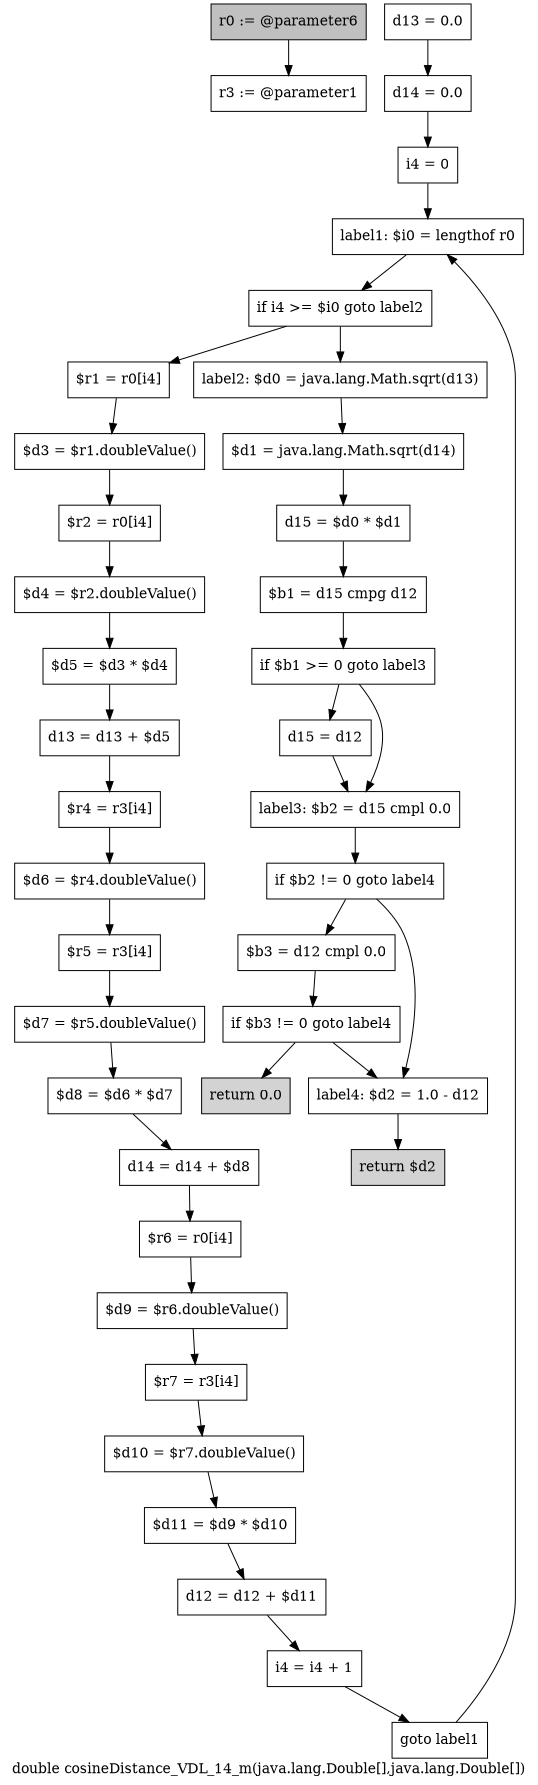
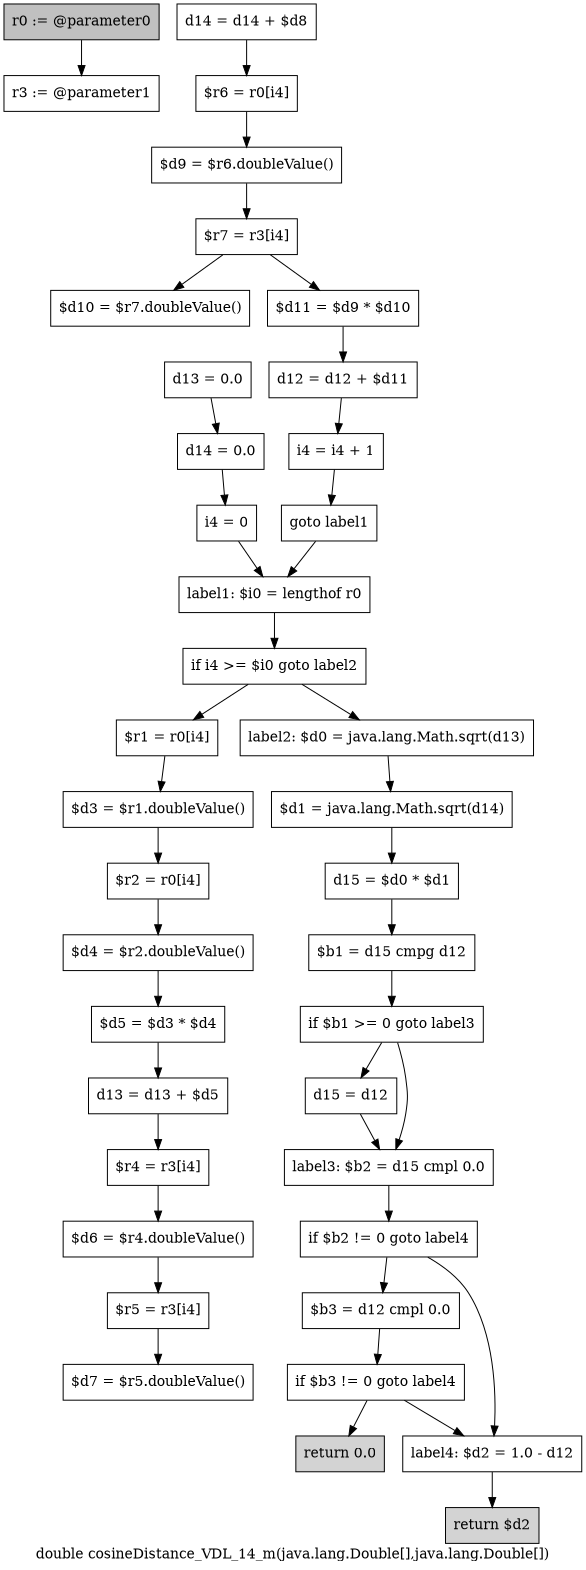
(289, 22) -> (82, 22)
(115, 1096) -> none
(211, 1485) -> (291, 270)
